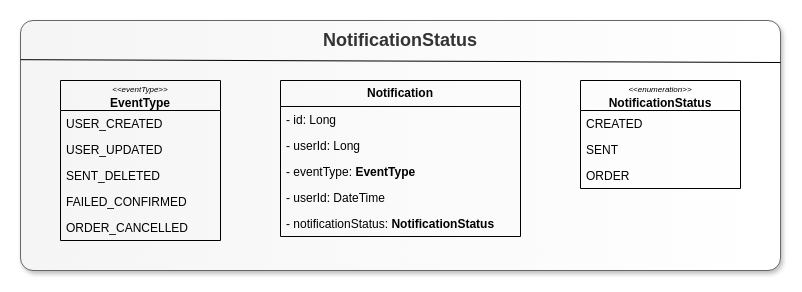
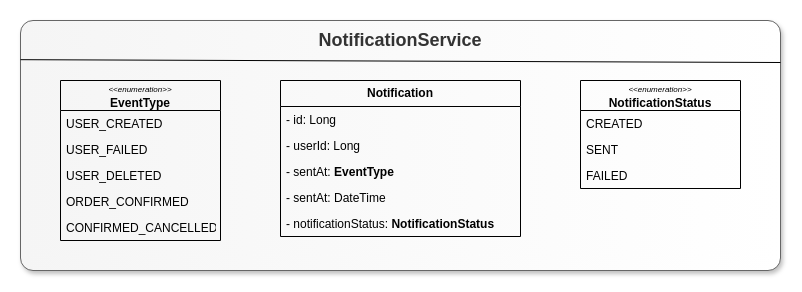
(141, 96) -> (141, 96)
(401, 146) -> (401, 146)
(107, 151) -> (103, 151)
(356, 173) -> (346, 173)
(107, 177) -> (107, 177)
(603, 177) -> (607, 177)
(341, 199) -> (341, 199)
(120, 203) -> (117, 203)
(117, 229) -> (130, 229)
